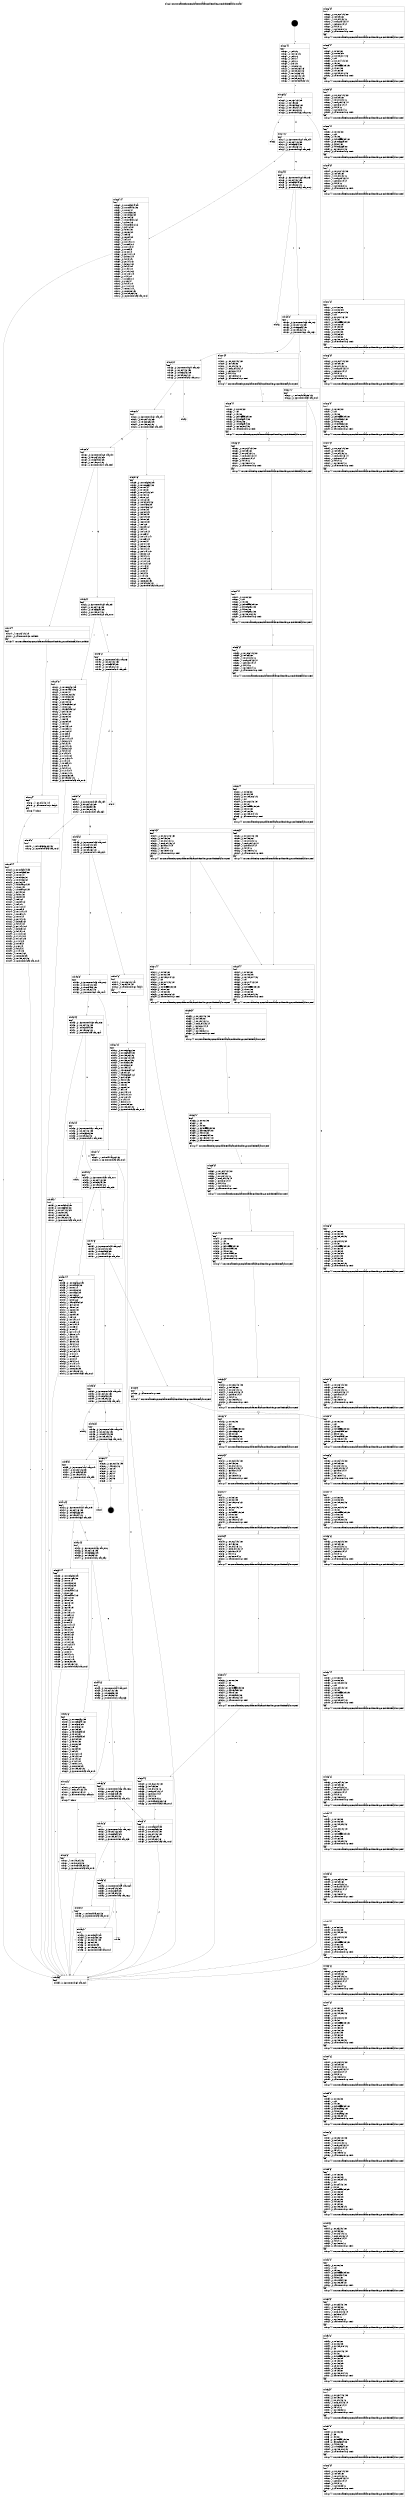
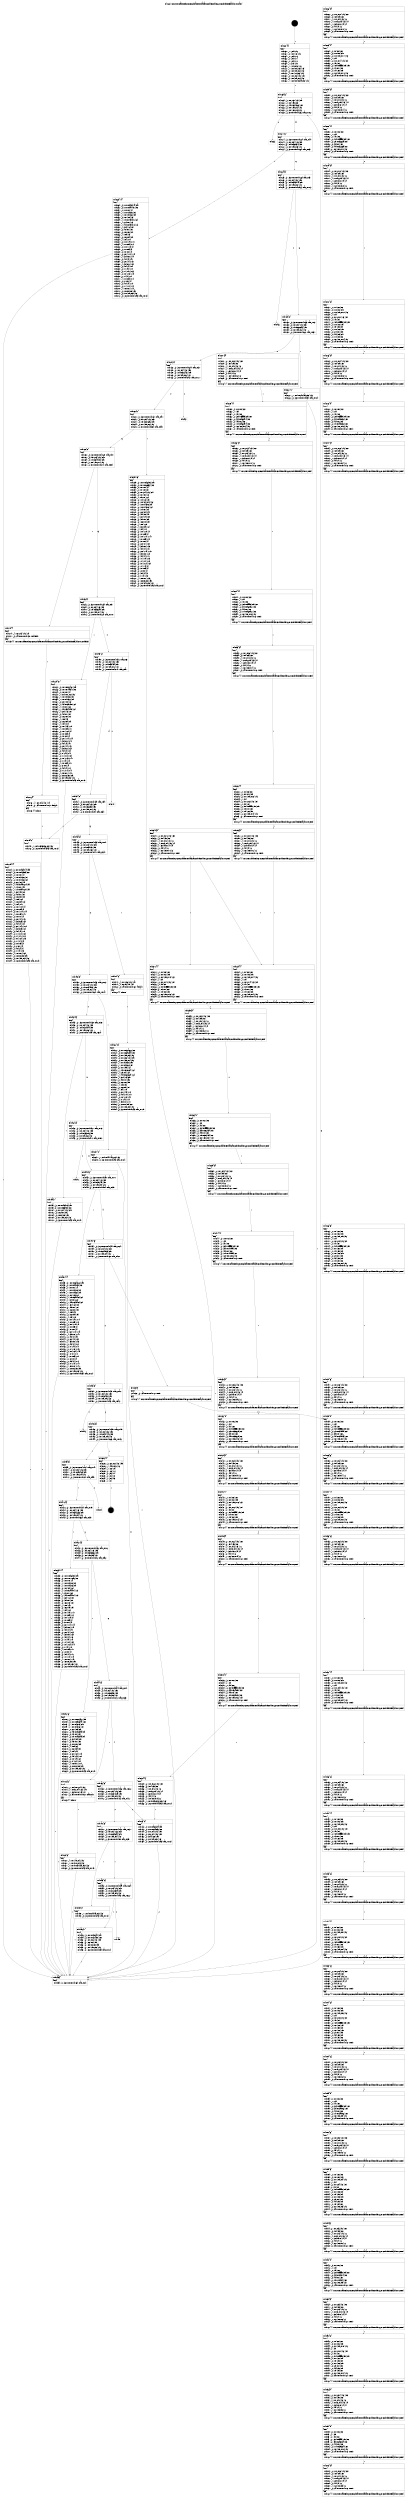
(21, 836) -> (42, 826)
